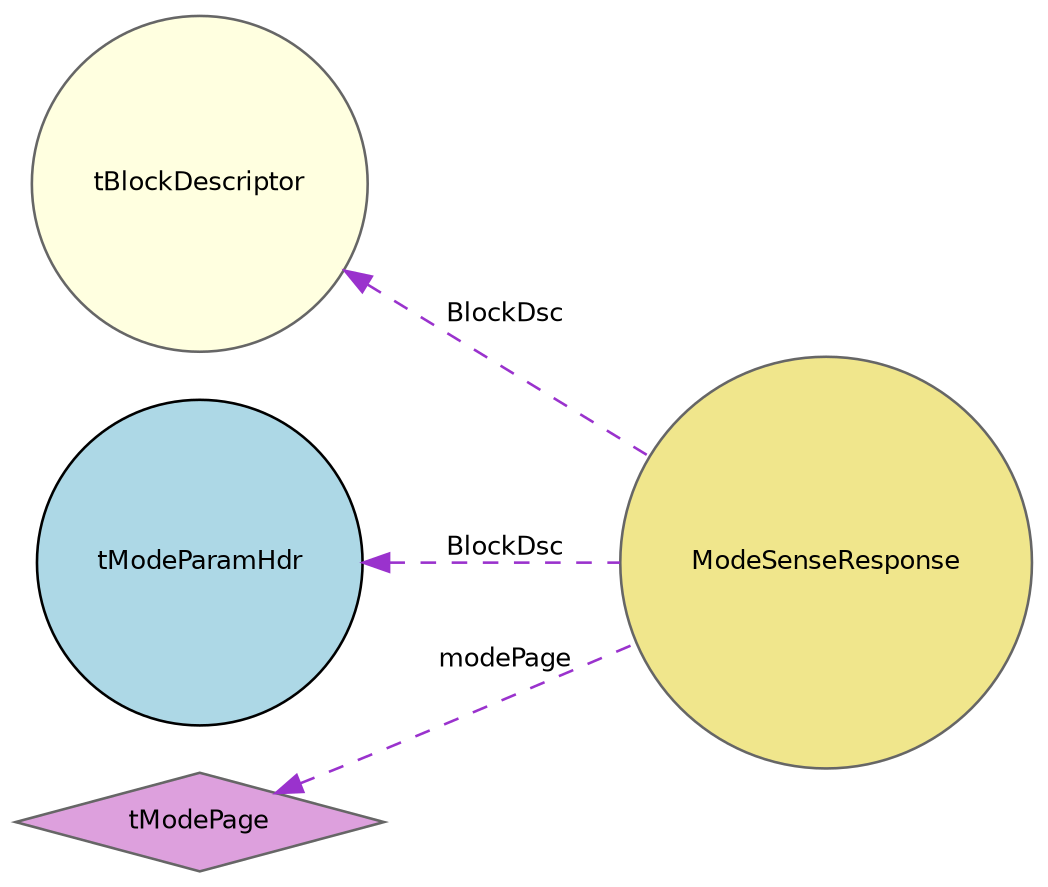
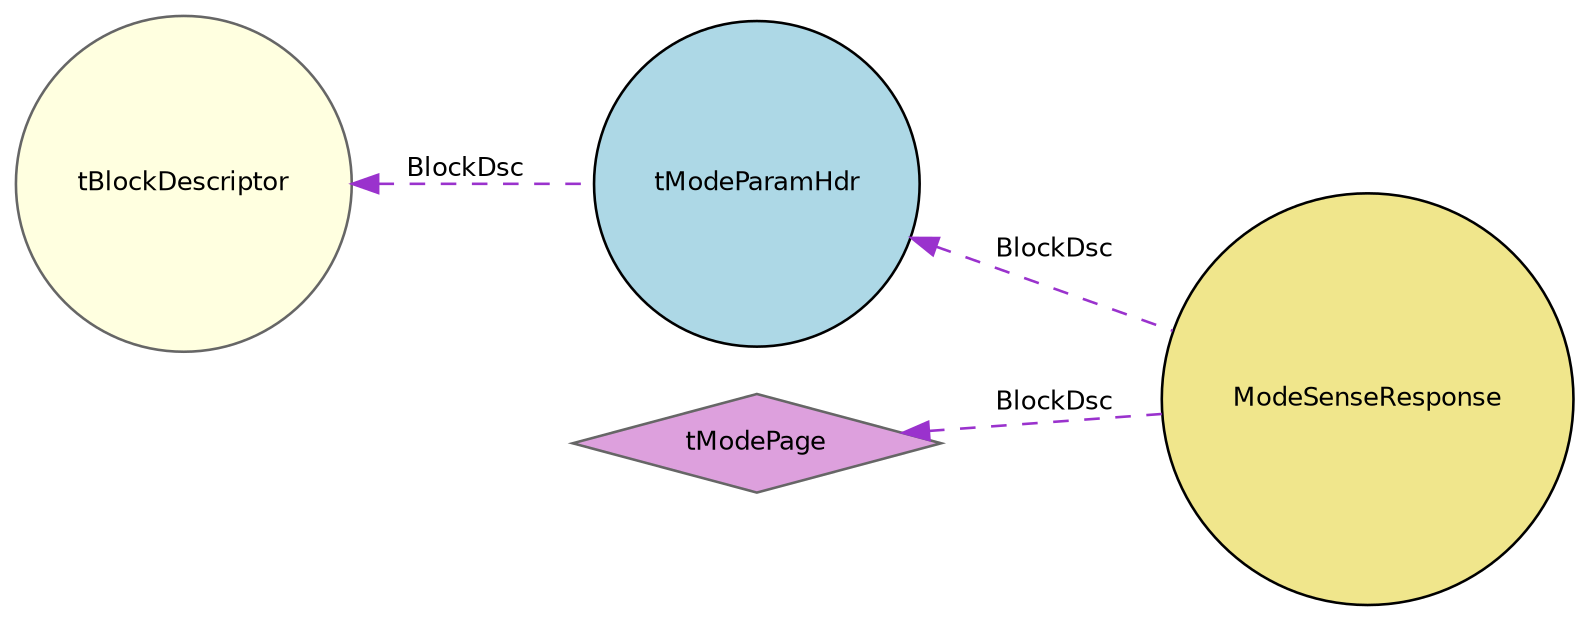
(508, 370) -> (486, 184)
(826, 563) -> (1368, 399)
(502, 660) -> (1051, 403)
